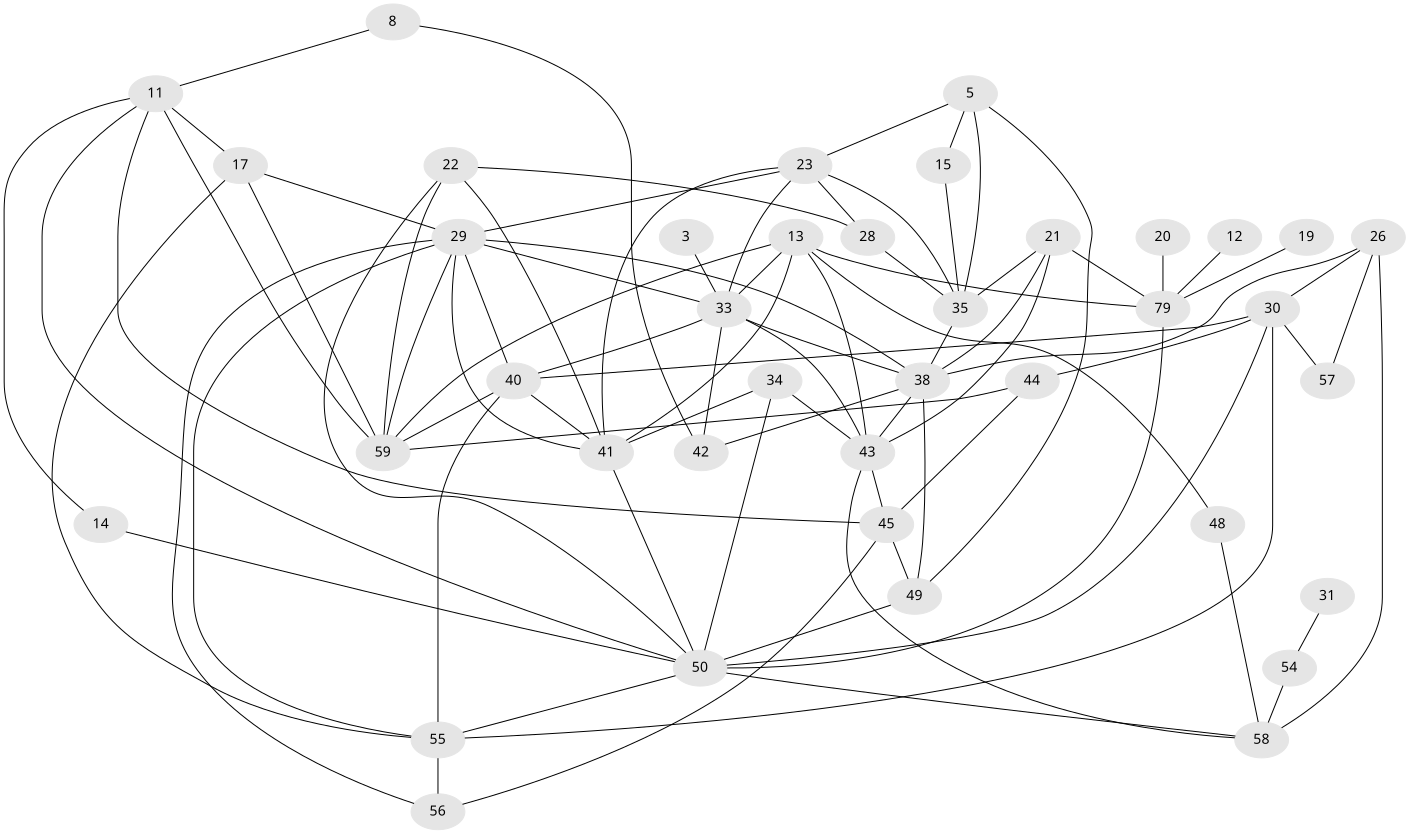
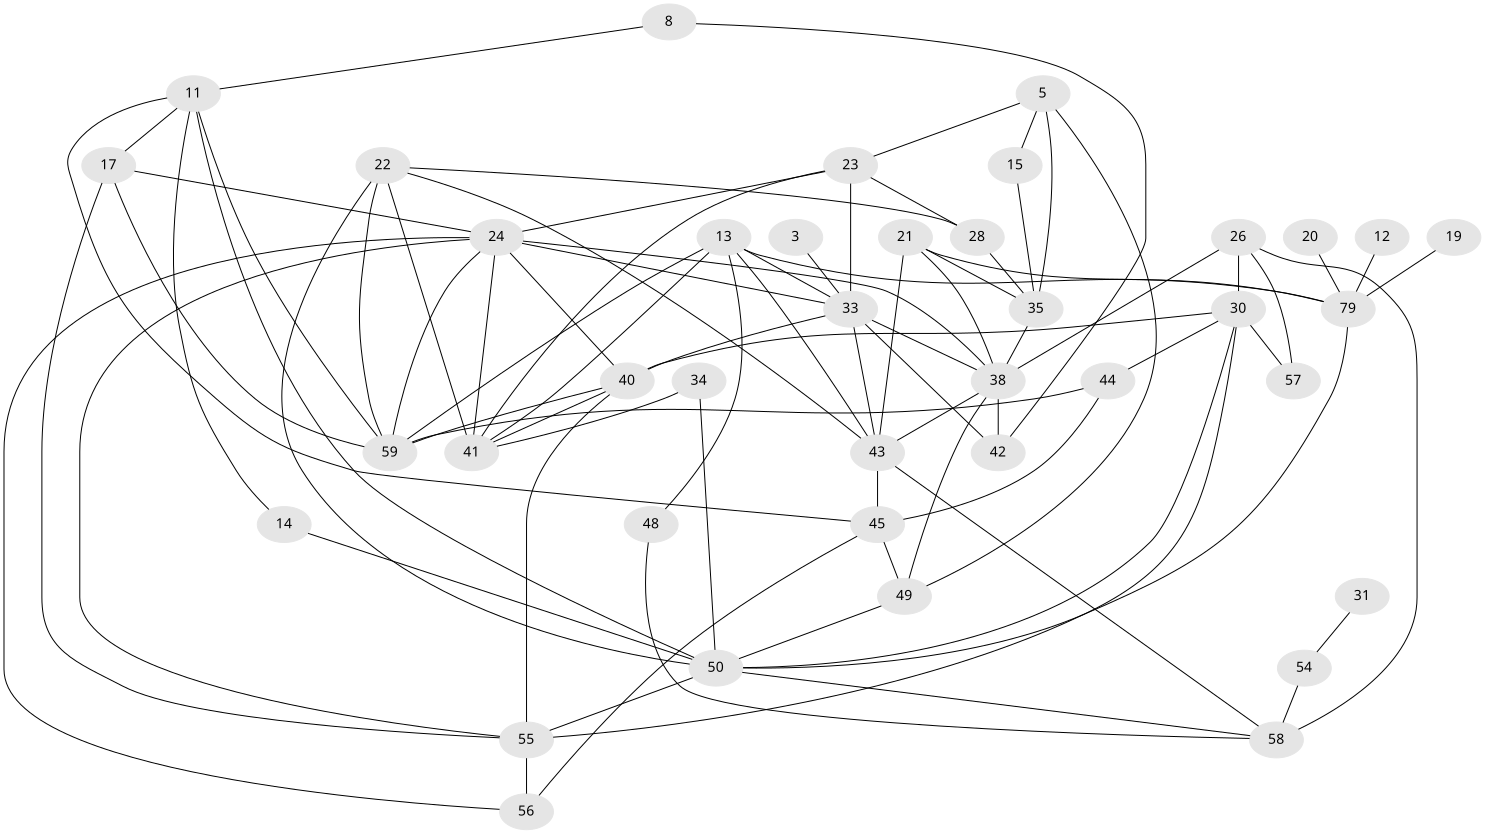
(904, 219) -> none
(459, 237) -> (497, 237)
(826, 420) -> (635, 277)
(653, 560) -> none
